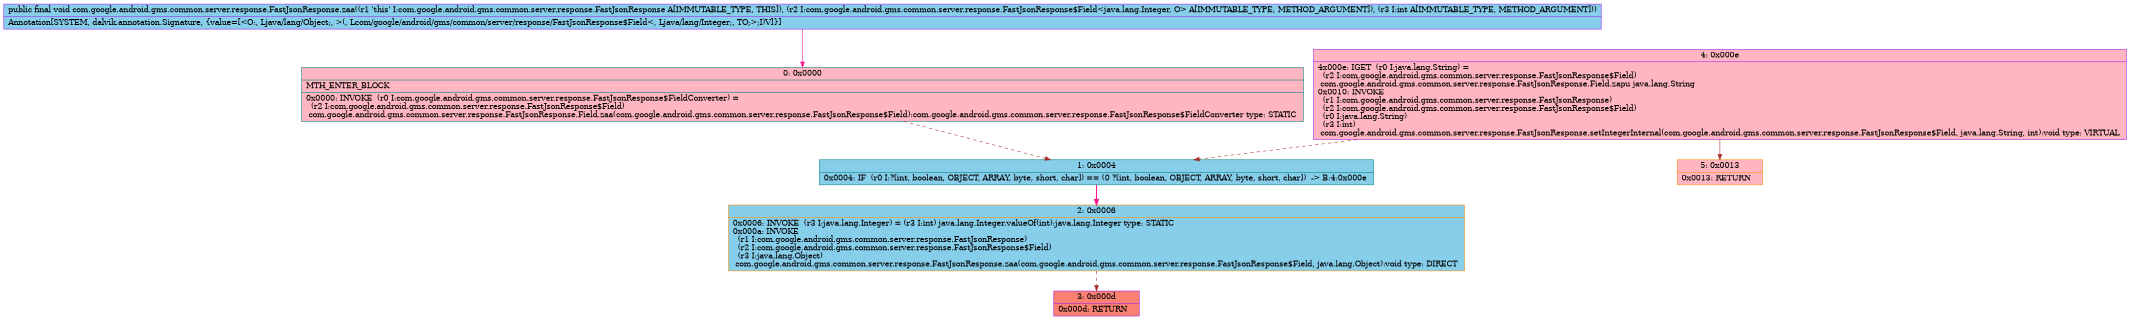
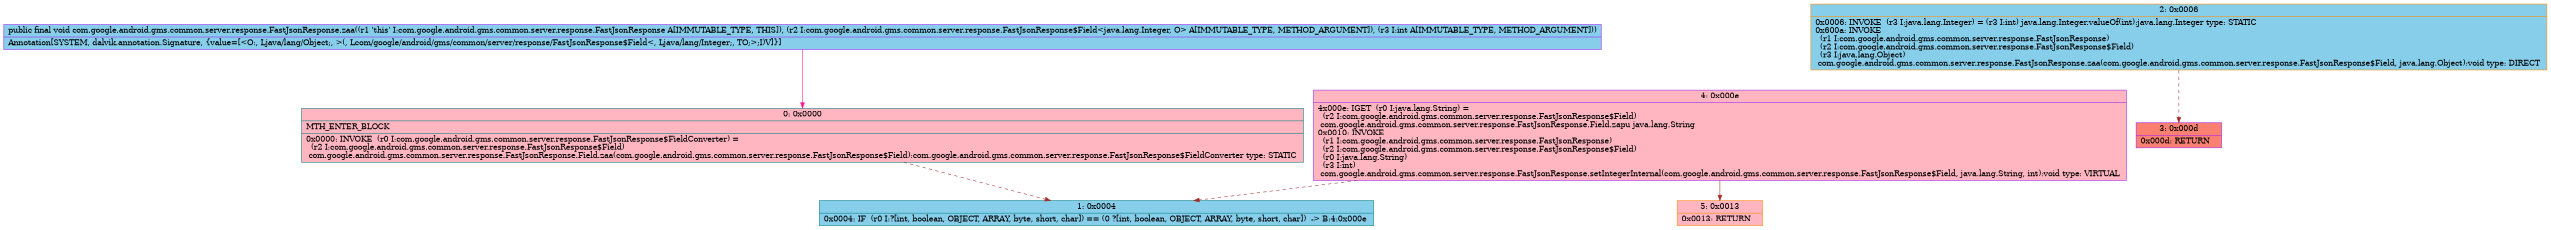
(1097, 192) -> none
(768, 232) -> (1851, 31)
